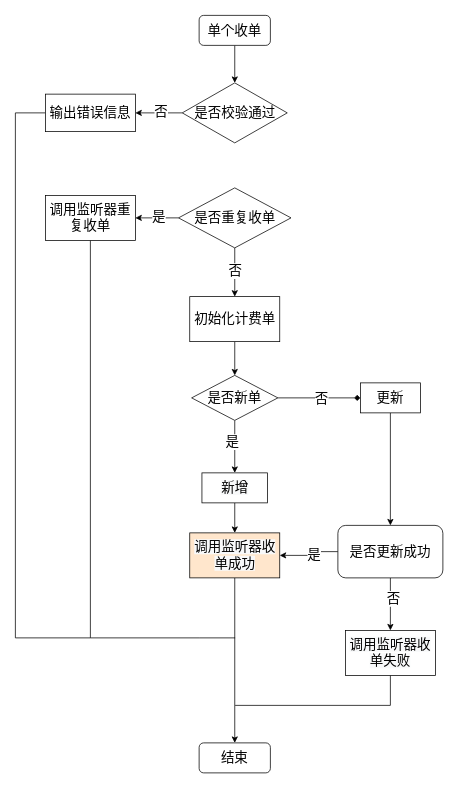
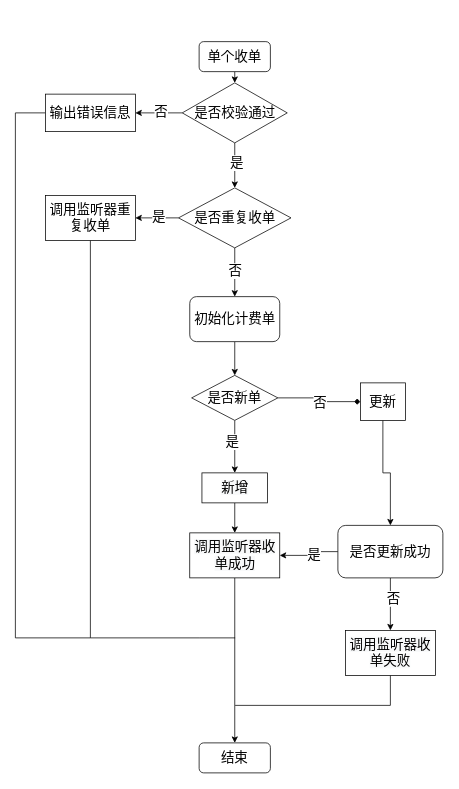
(235, 30) -> (235, 57)
none -> (235, 163)
(235, 319) -> (235, 319)
(390, 398) -> (383, 402)
(235, 555) -> (235, 555)
